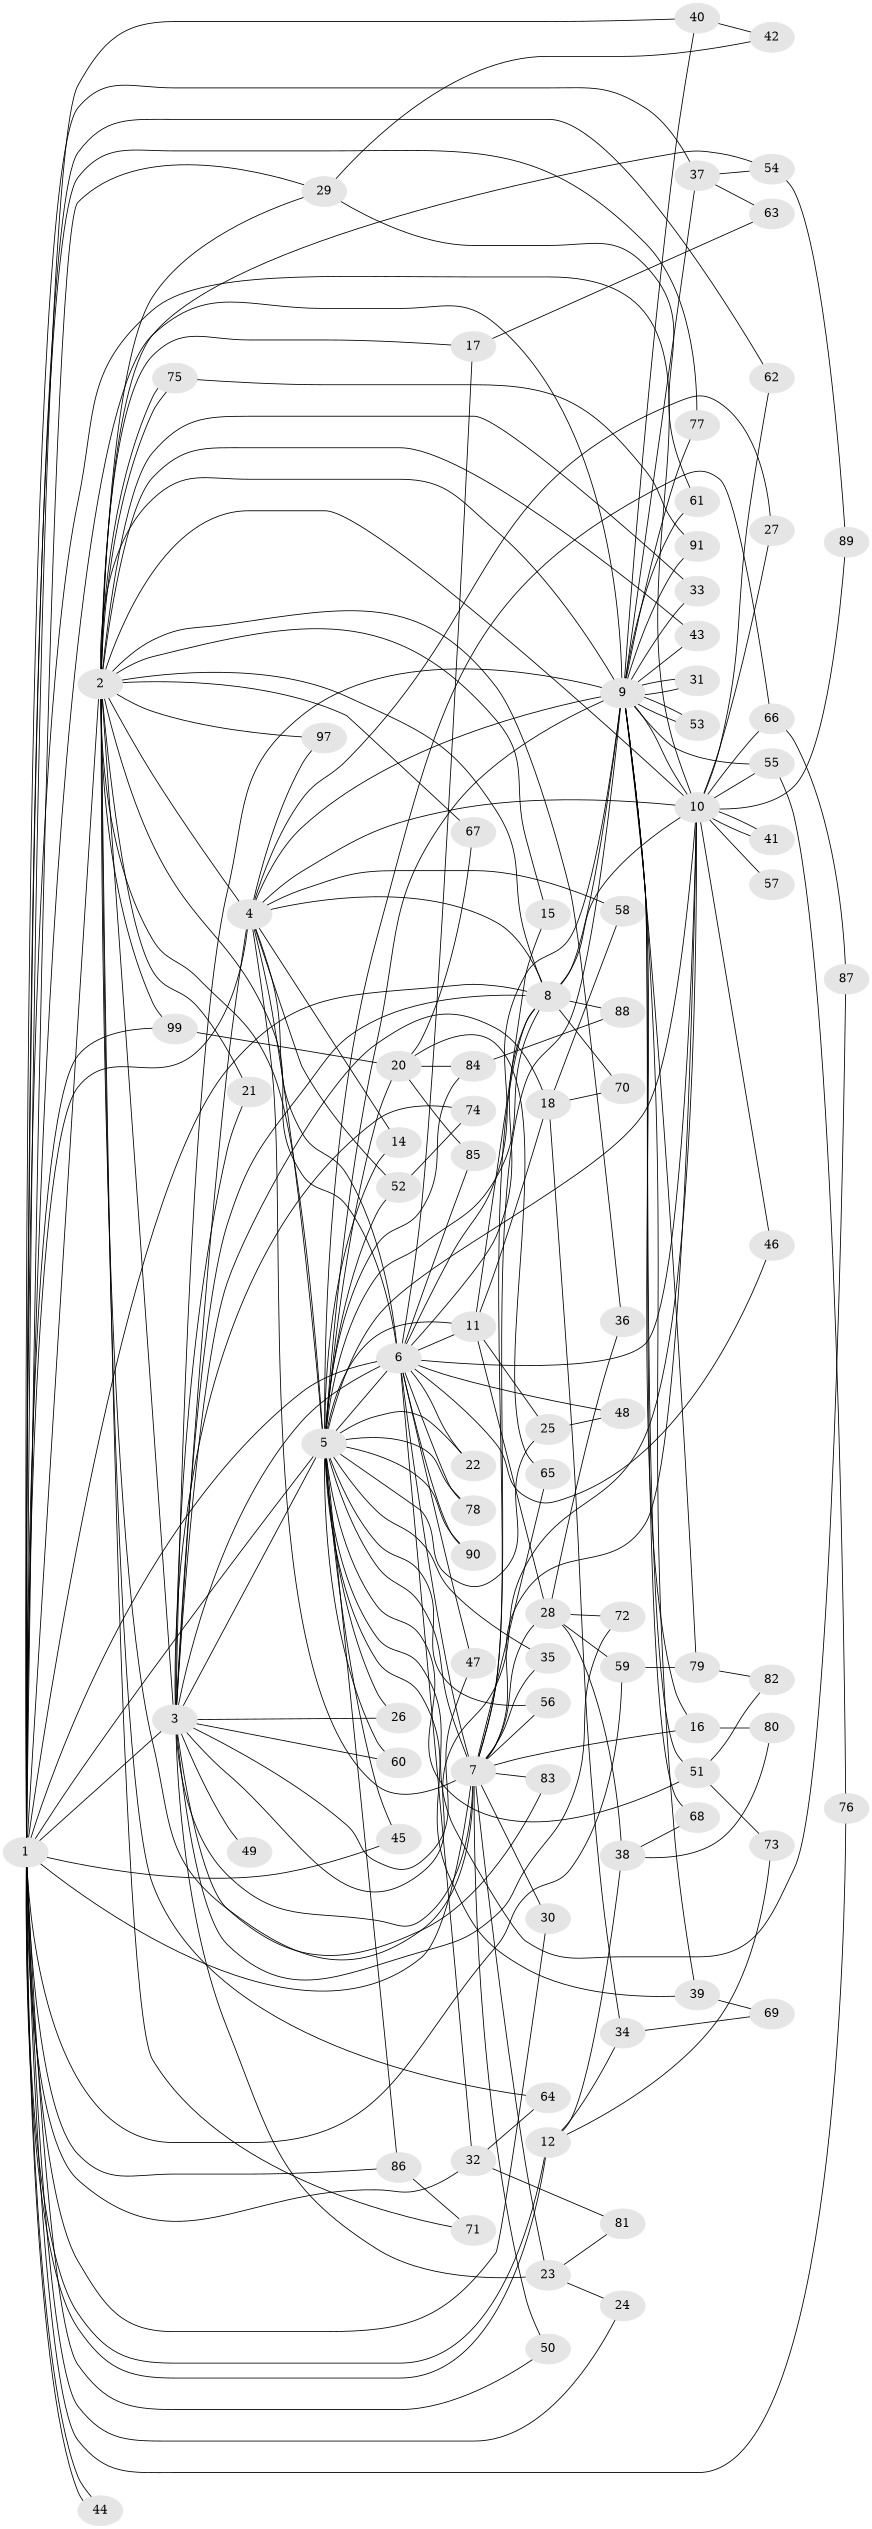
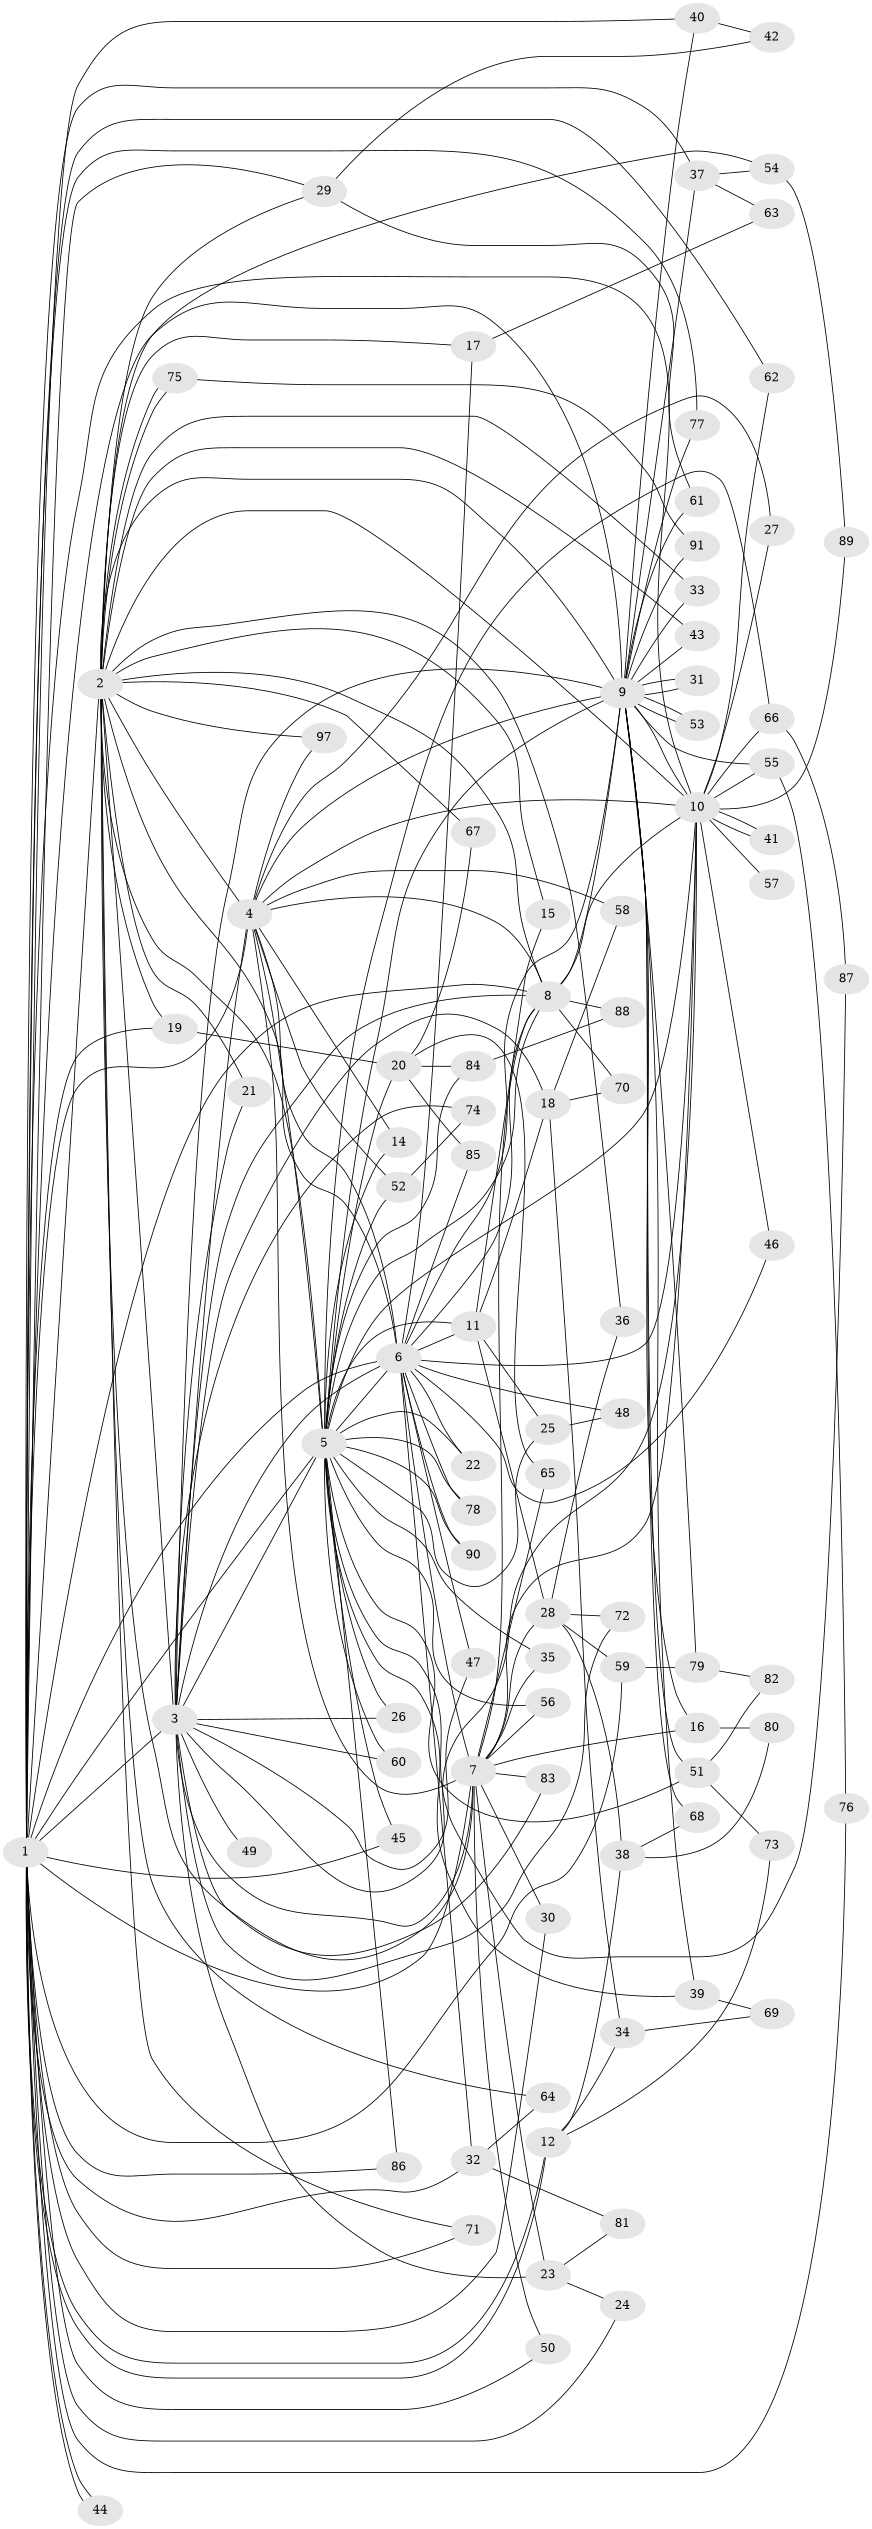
(175, 1029) -> (175, 1029)
(524, 1091) -> none
(416, 1598) -> none
(436, 2199) -> (93, 2233)
